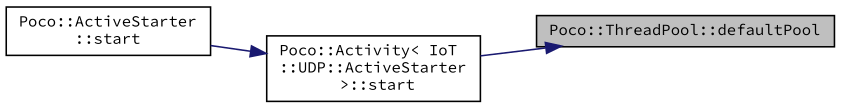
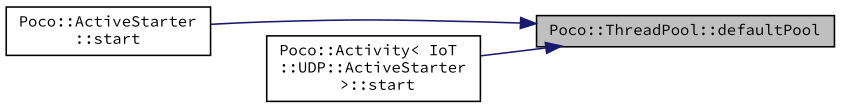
(231, 48) -> (365, 20)
